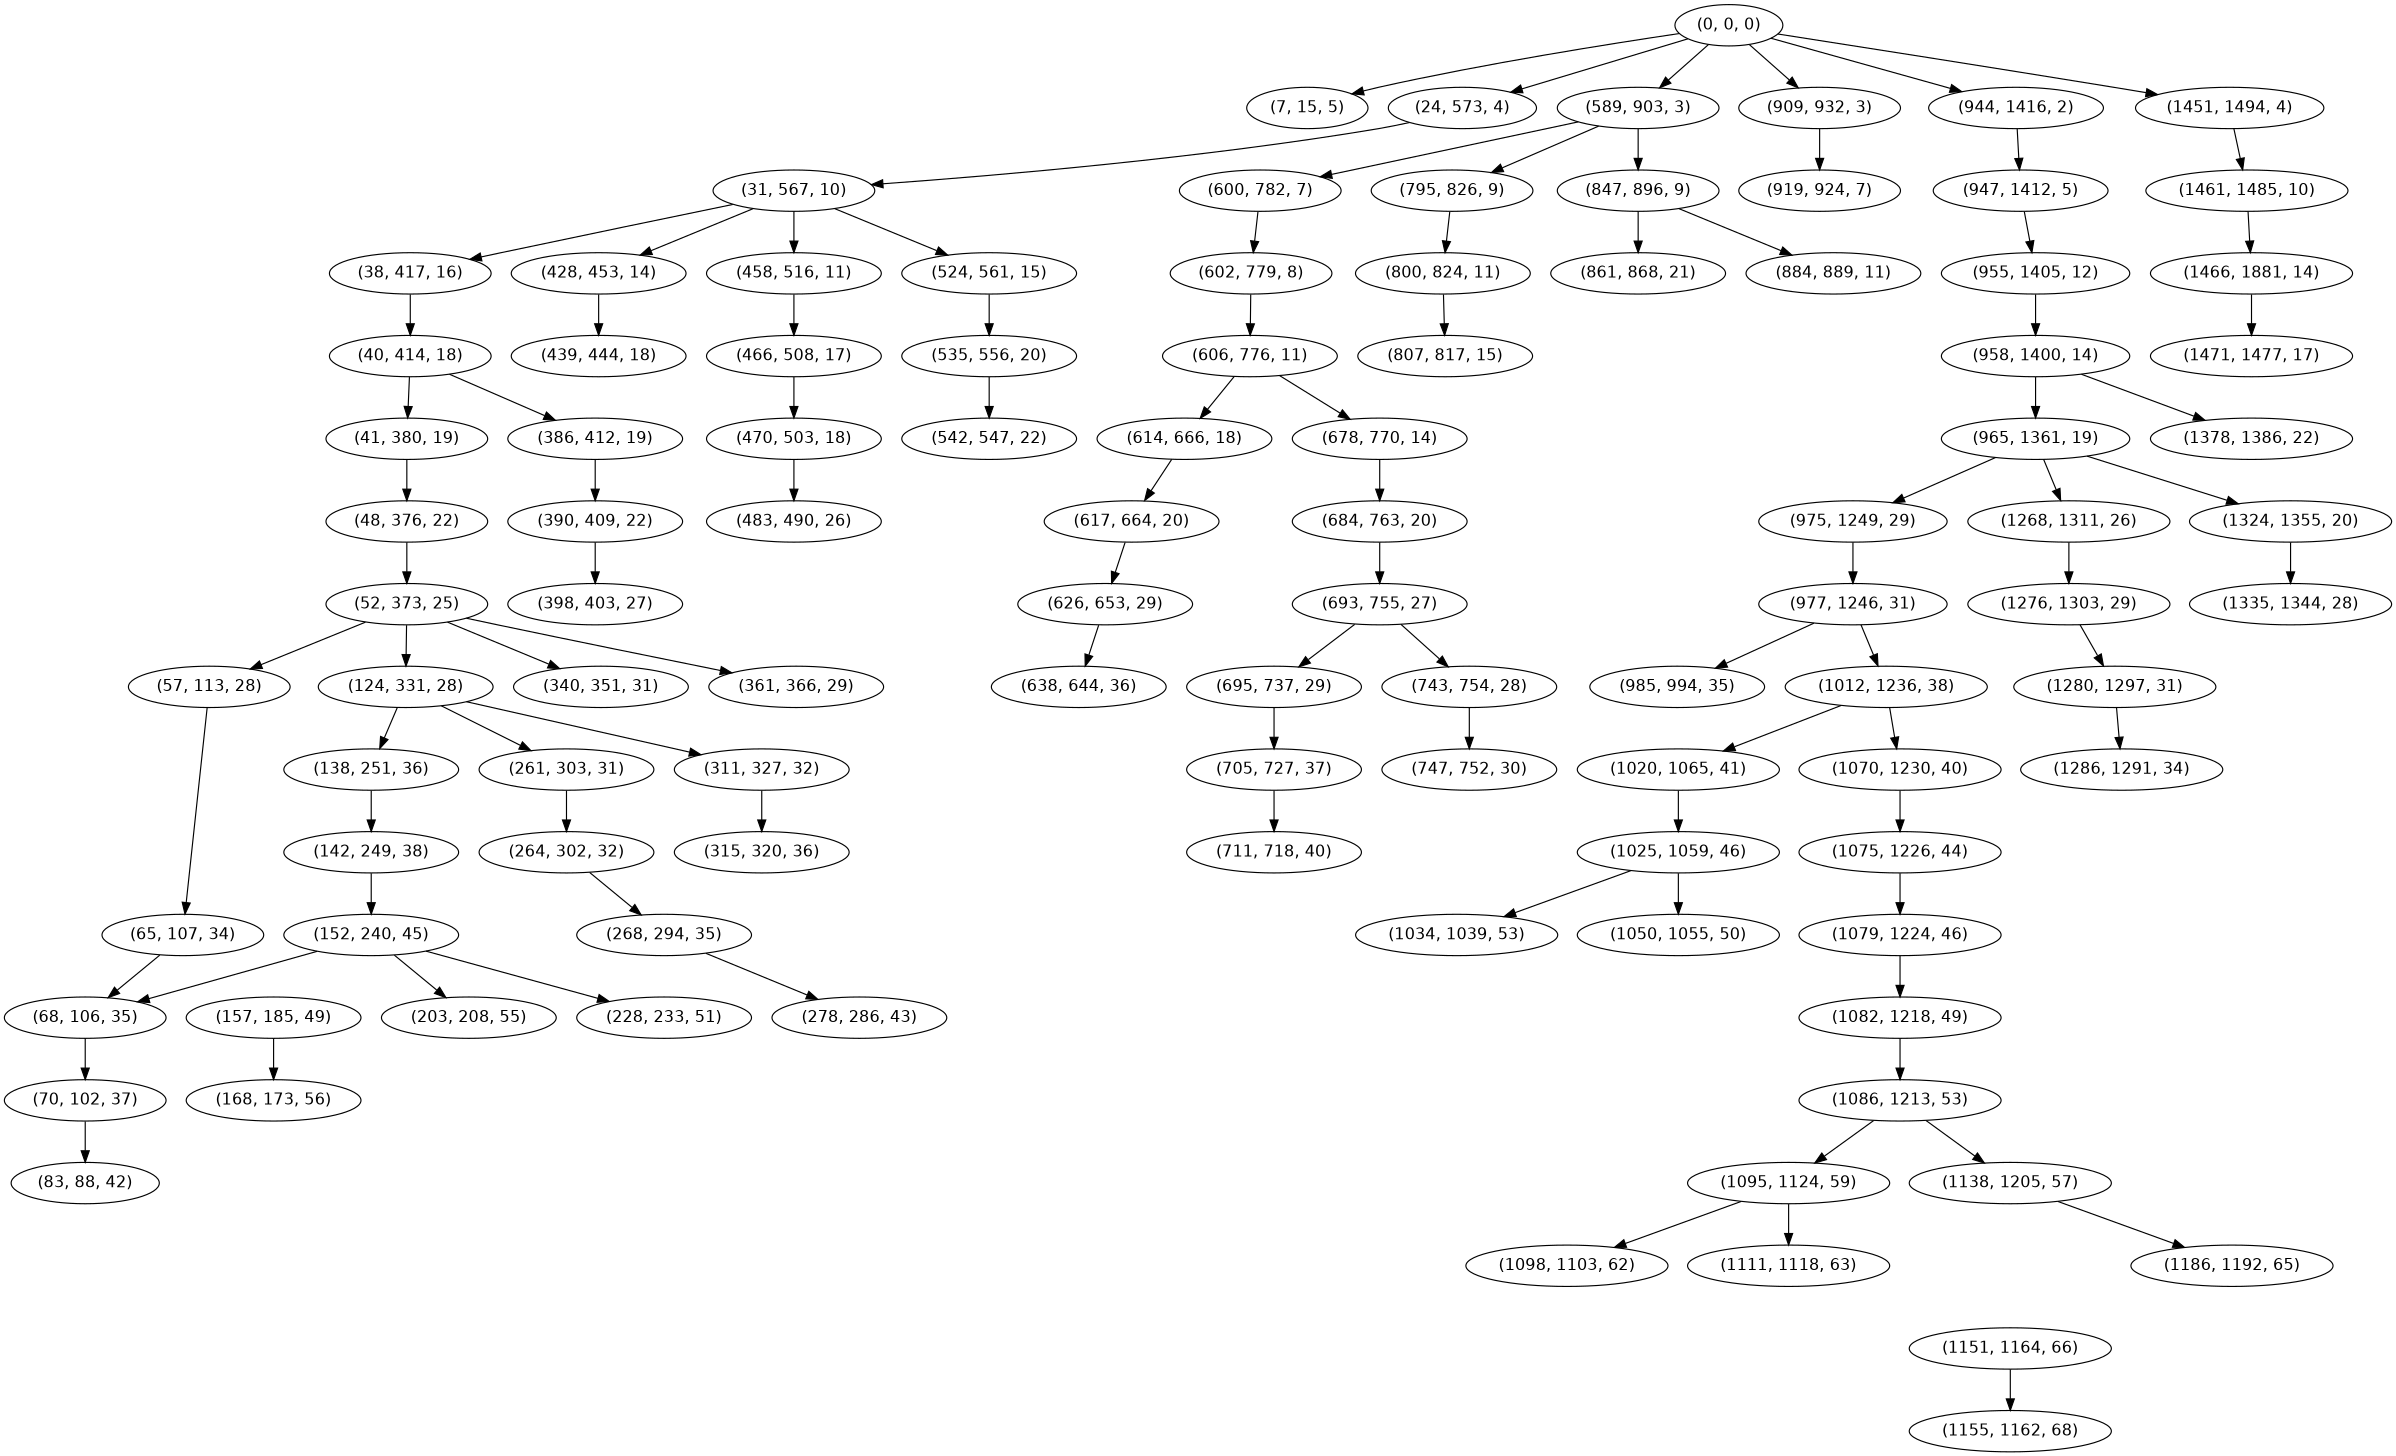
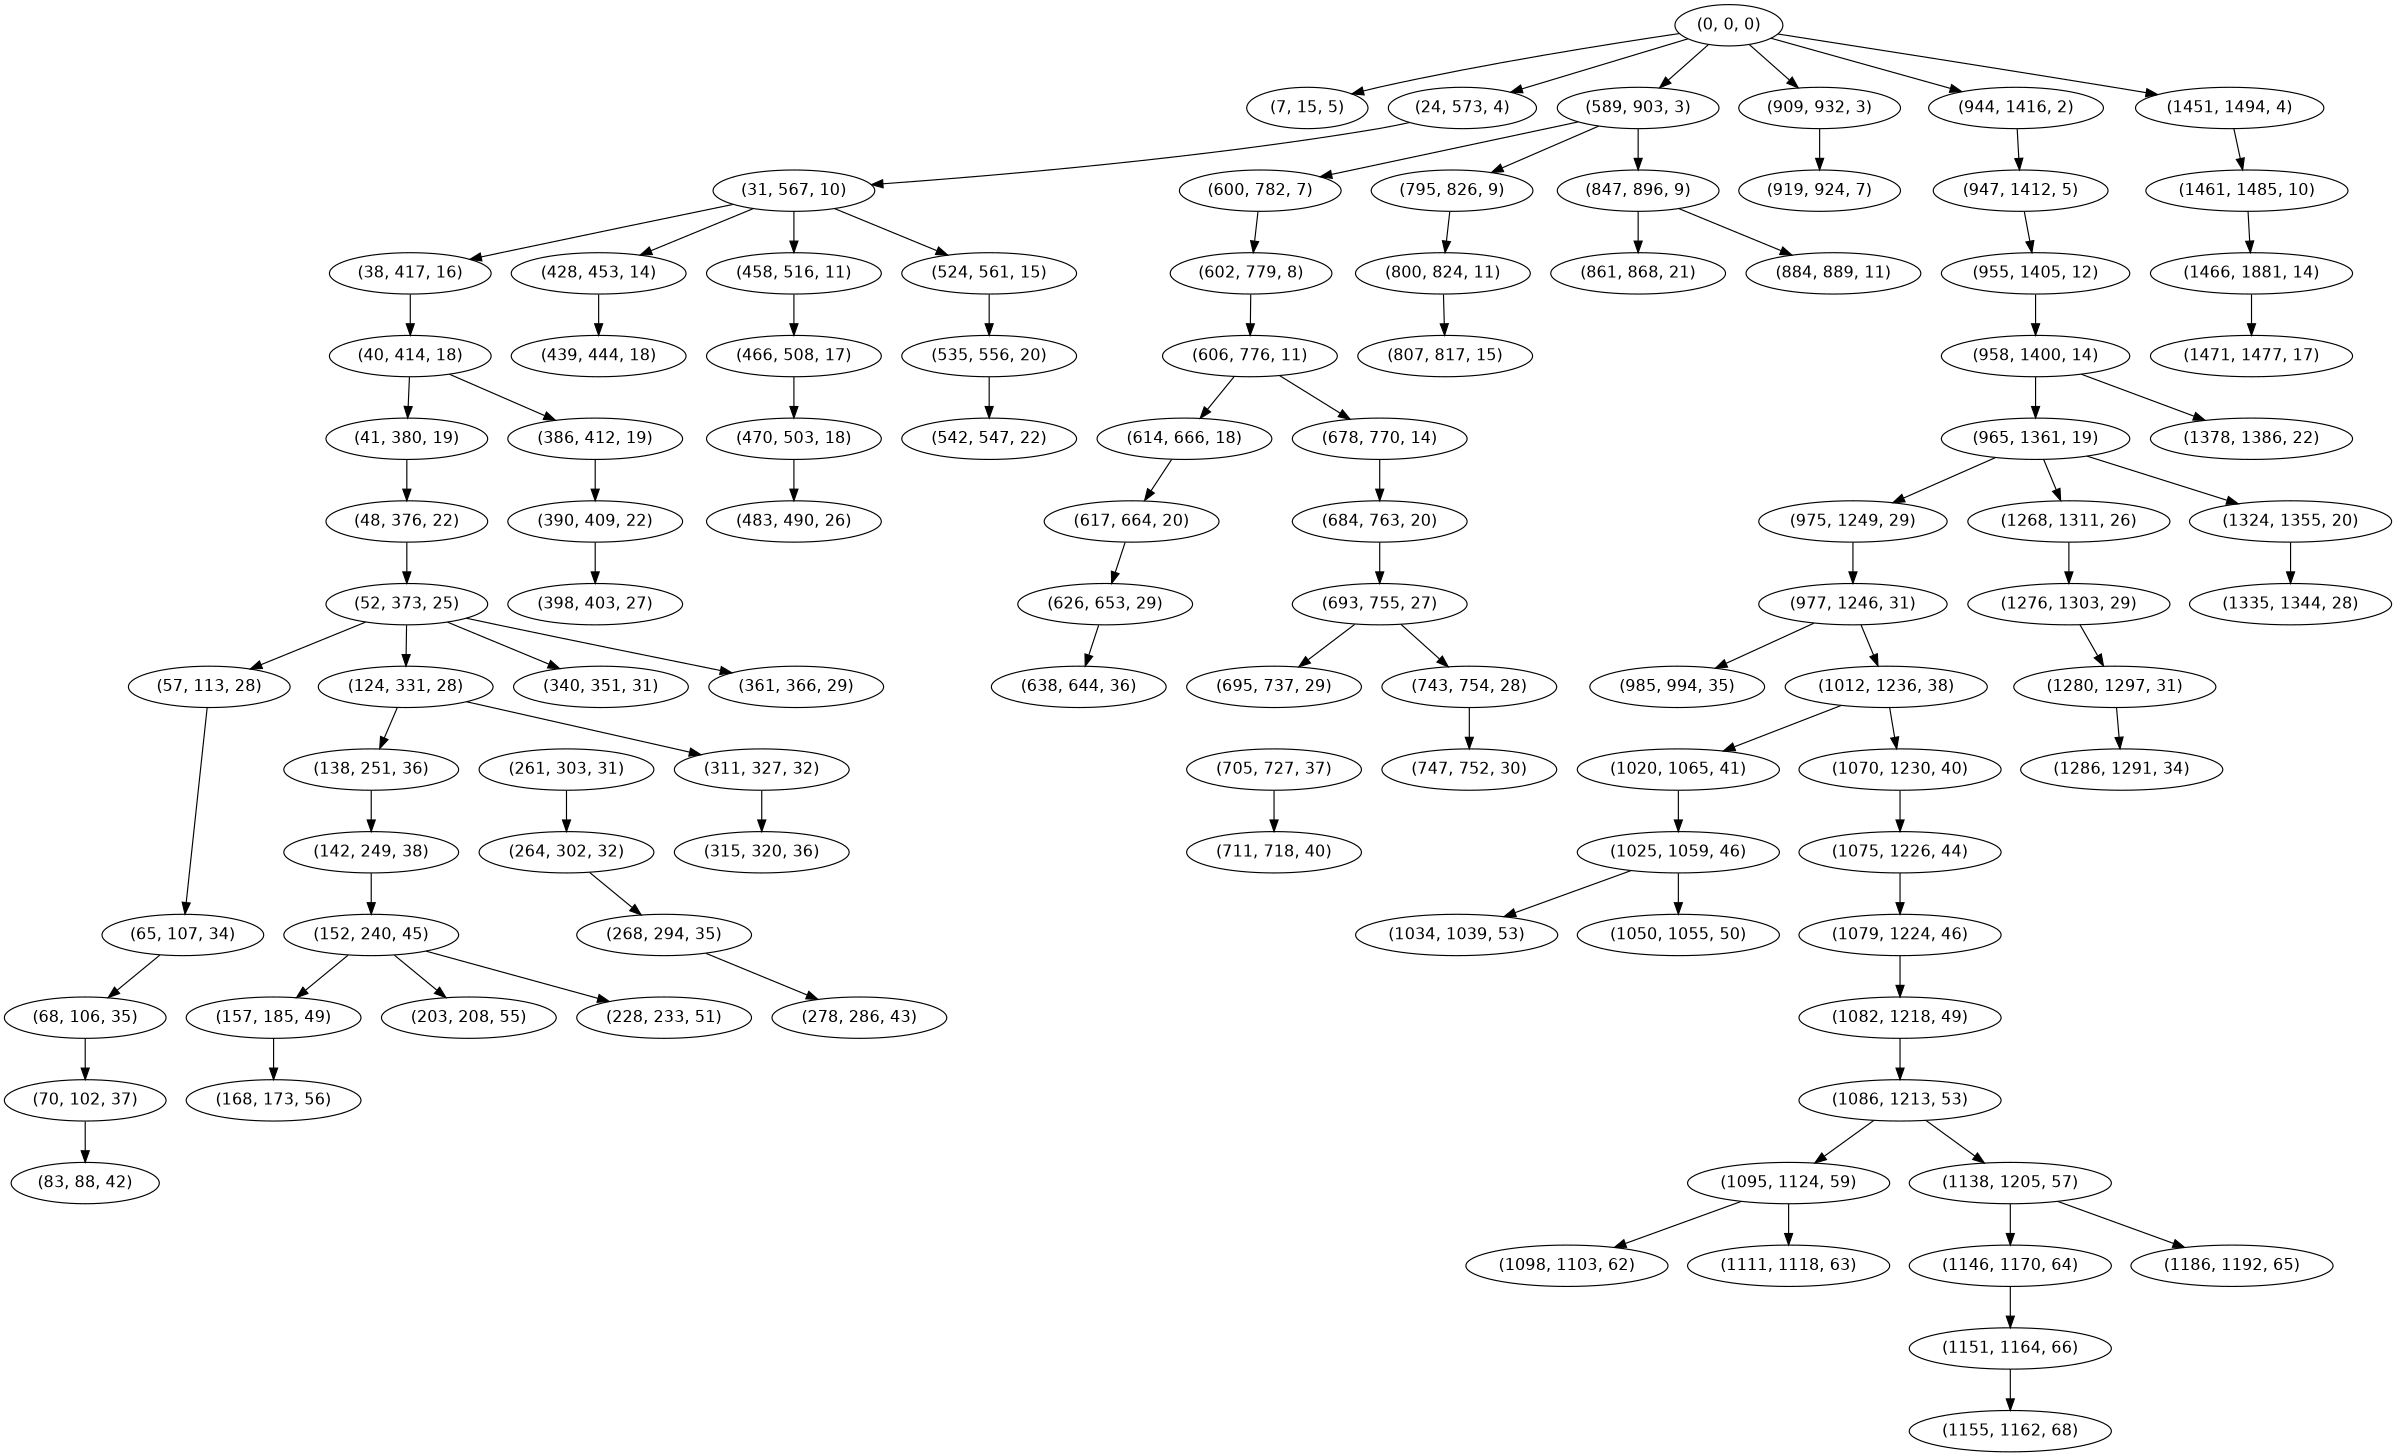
(1274, 723) -> none
(481, 726) -> none
(233, 975) -> (327, 973)
none -> (2010, 1266)
